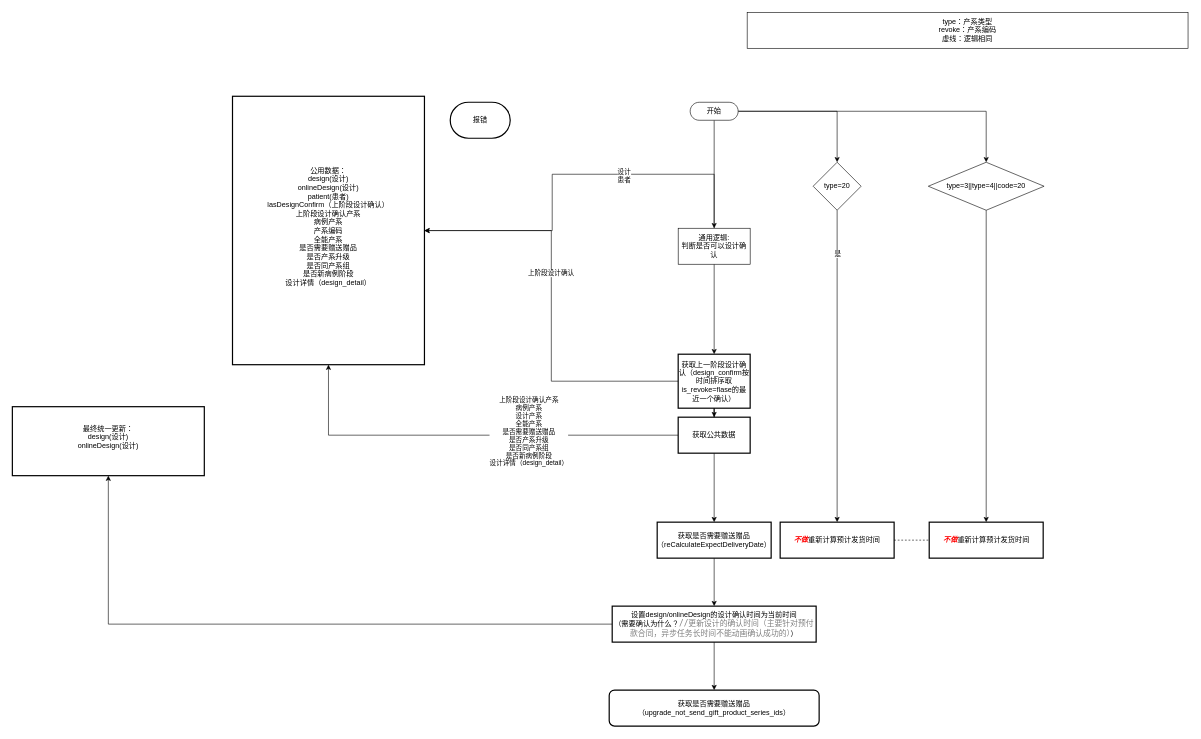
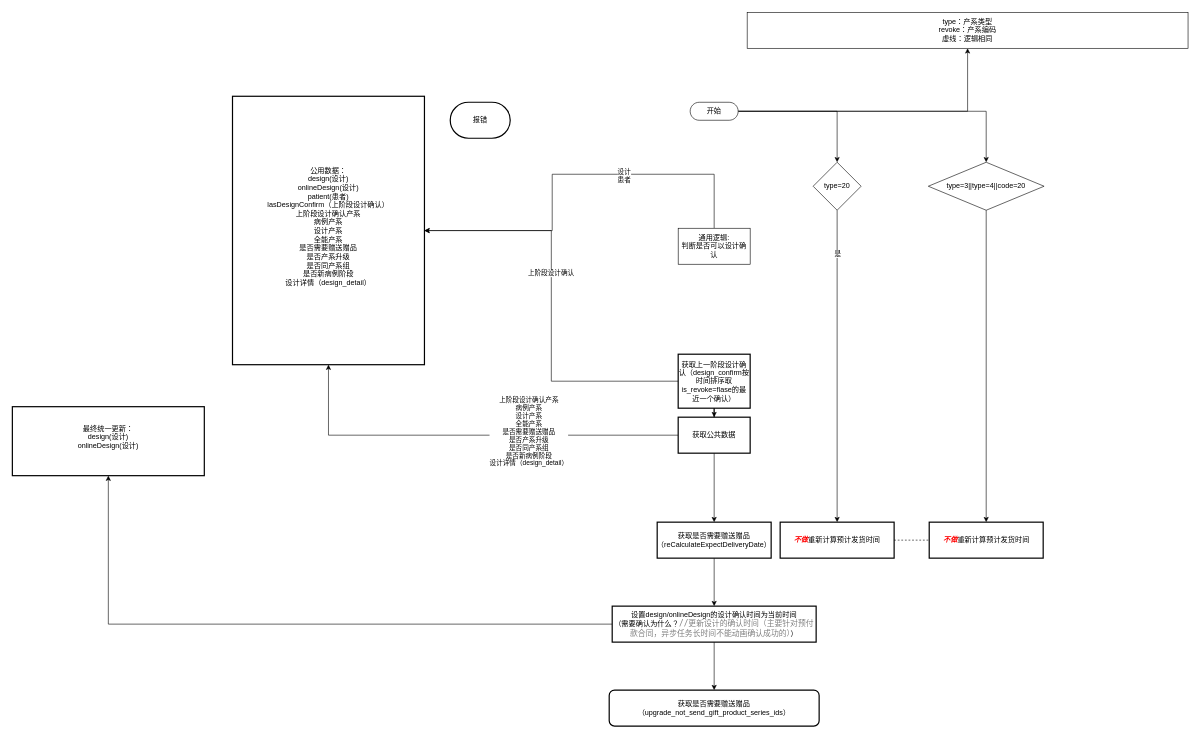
(714, 146) -> (968, 81)
(329, 231) -> (329, 231)
(714, 348) -> none
